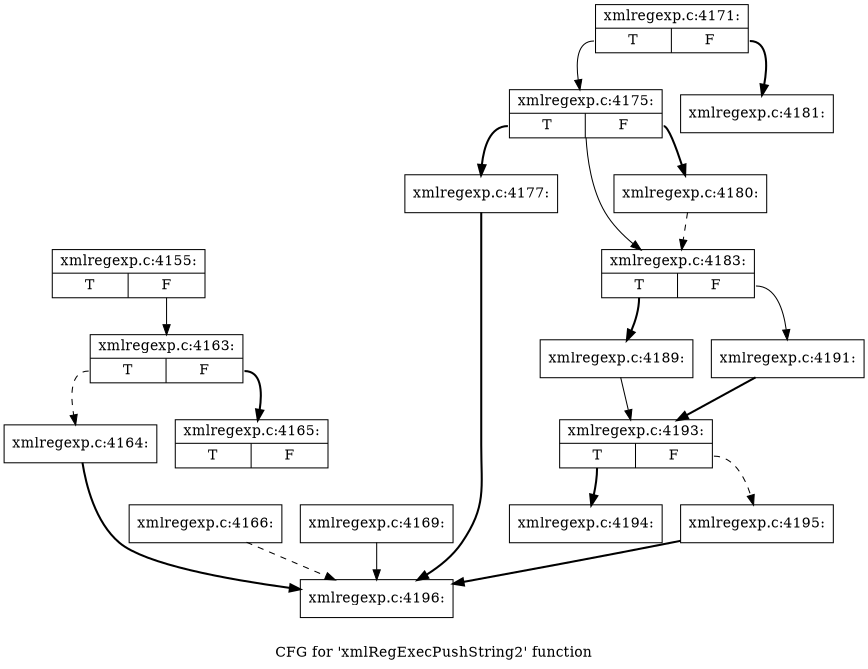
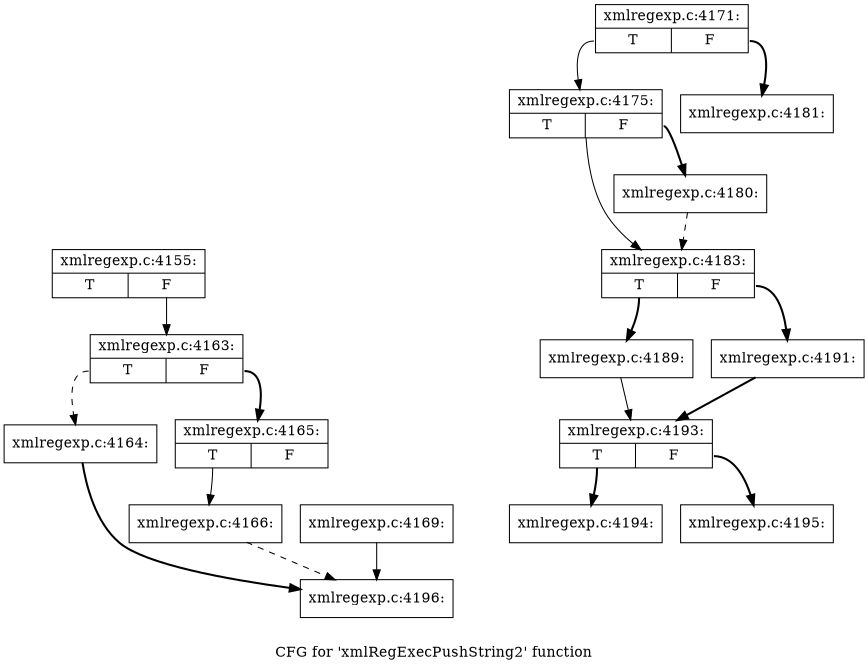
(481, 194) -> none
(778, 302) -> (778, 302)
(738, 470) -> (738, 470)
none -> (212, 481)
(572, 562) -> none
